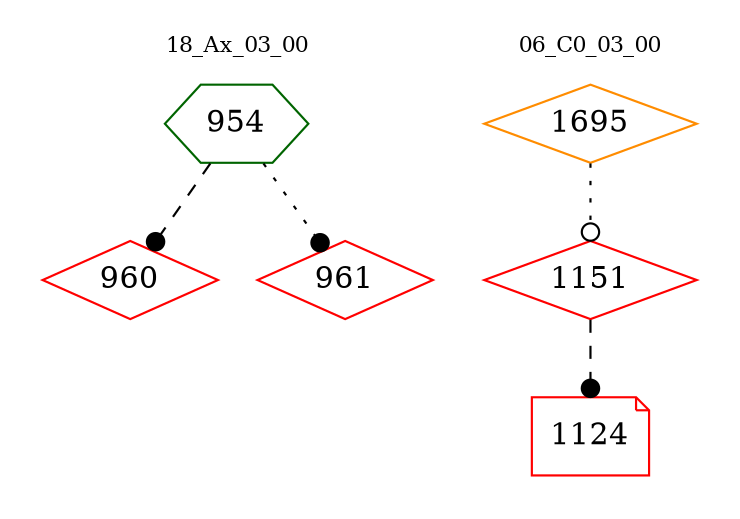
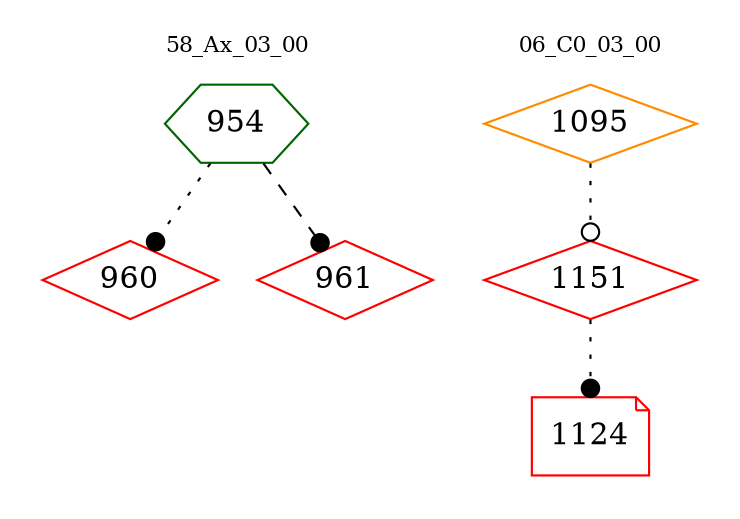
(238, 47) -> (238, 47)
(590, 124) -> (590, 124)
(186, 199) -> (186, 199)
(289, 199) -> (289, 199)
(590, 350) -> (590, 350)
